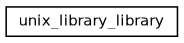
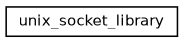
(92, 22) -> (92, 22)
